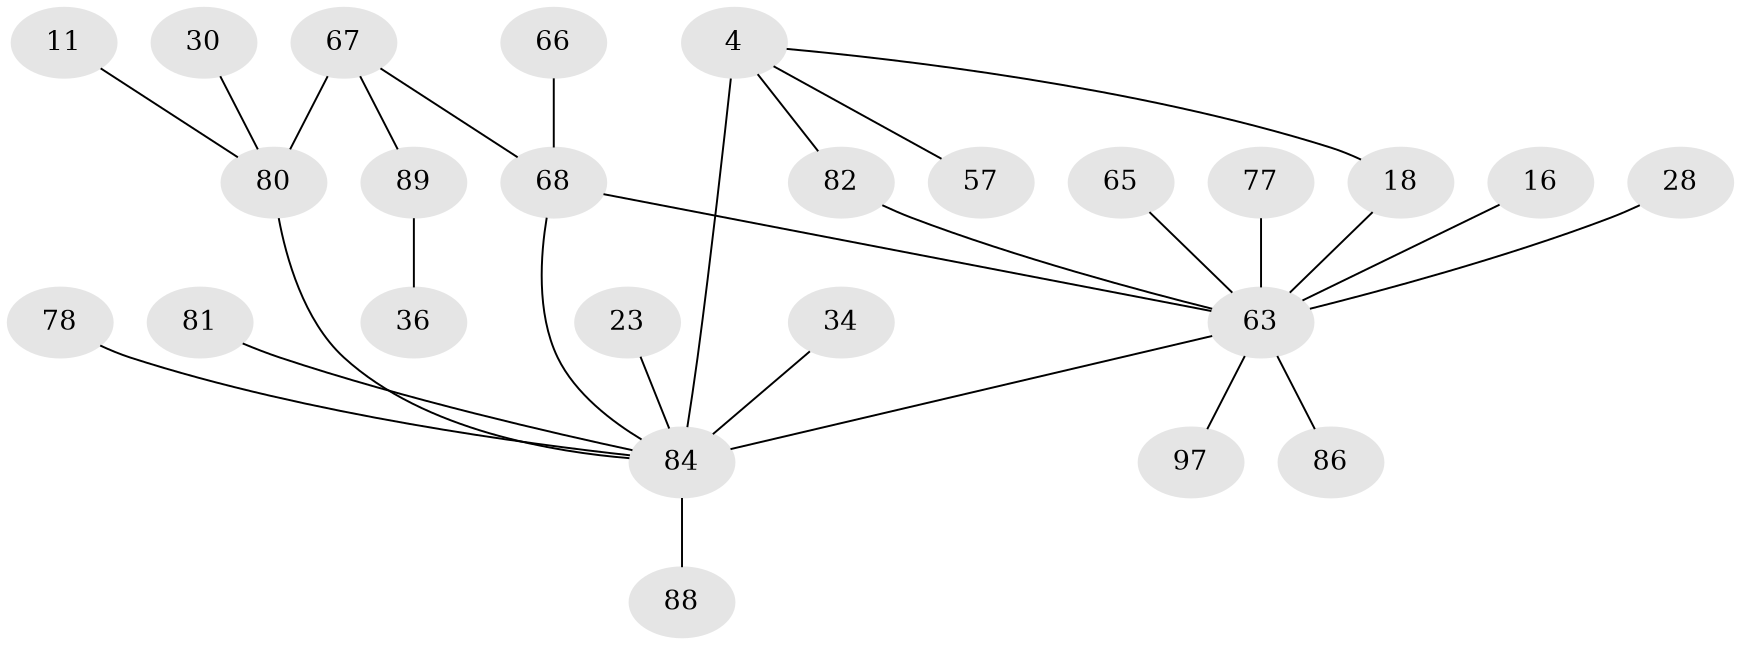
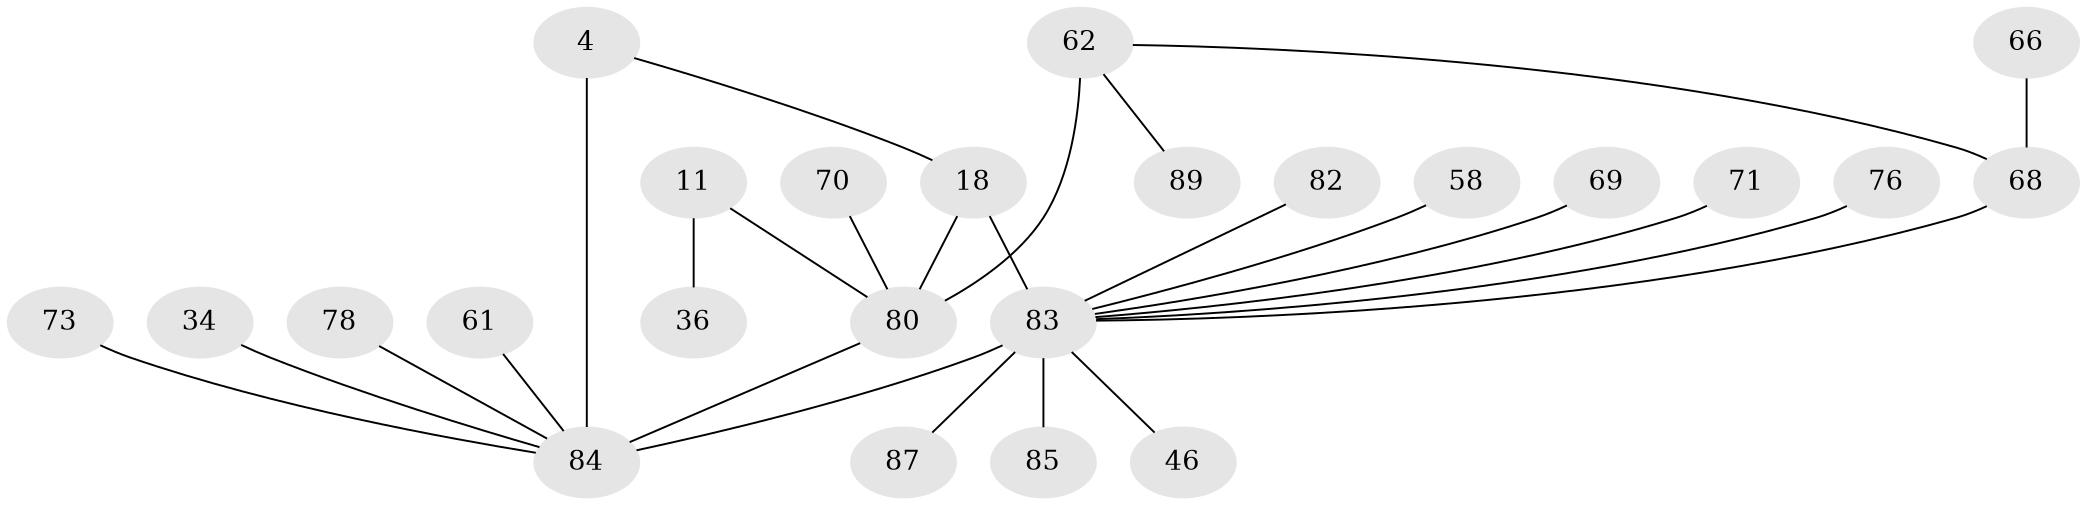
(204, 43) -> (834, 183)
(344, 43) -> (1080, 43)
(788, 113) -> none
(981, 183) -> none
(1121, 183) -> (1607, 183)
(1261, 183) -> (1747, 183)
(1541, 183) -> (1887, 183)
(1681, 183) -> (1467, 183)
(414, 253) -> (694, 253)
none -> (938, 253)
(200, 323) -> (480, 323)
(628, 323) -> (60, 323)
(1261, 323) -> (1043, 323)
(553, 347) -> none
none -> (1043, 462)
(1191, 462) -> (904, 462)
(1331, 462) -> (1183, 462)
(682, 602) -> none
